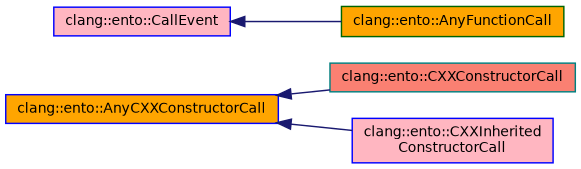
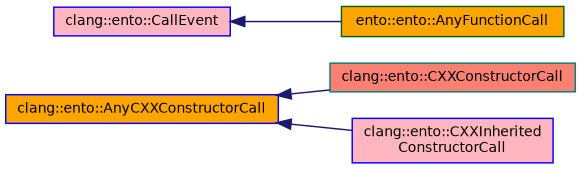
(453, 22) -> (453, 22)
